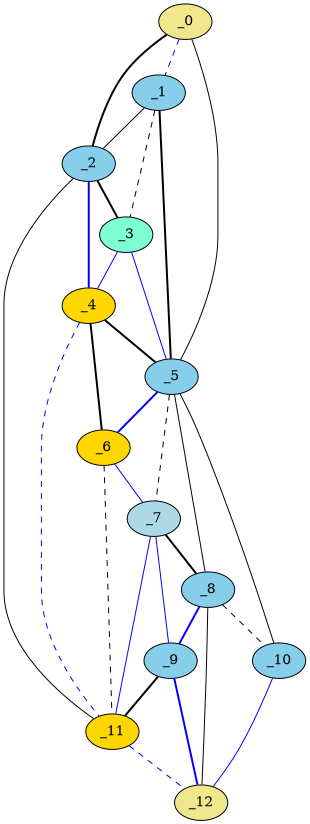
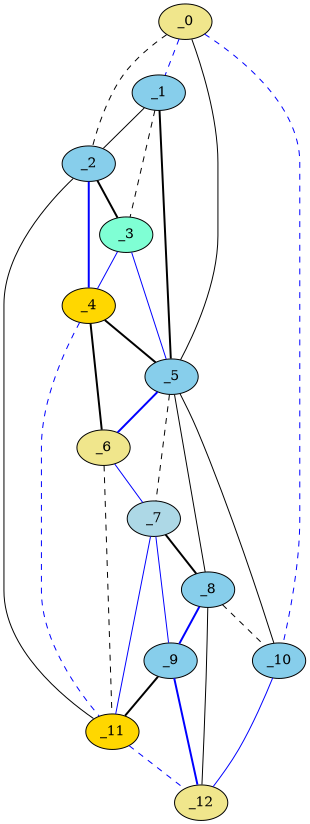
(118, 83) -> (118, 83)
none -> (300, 320)
(104, 448) -> (104, 448)
